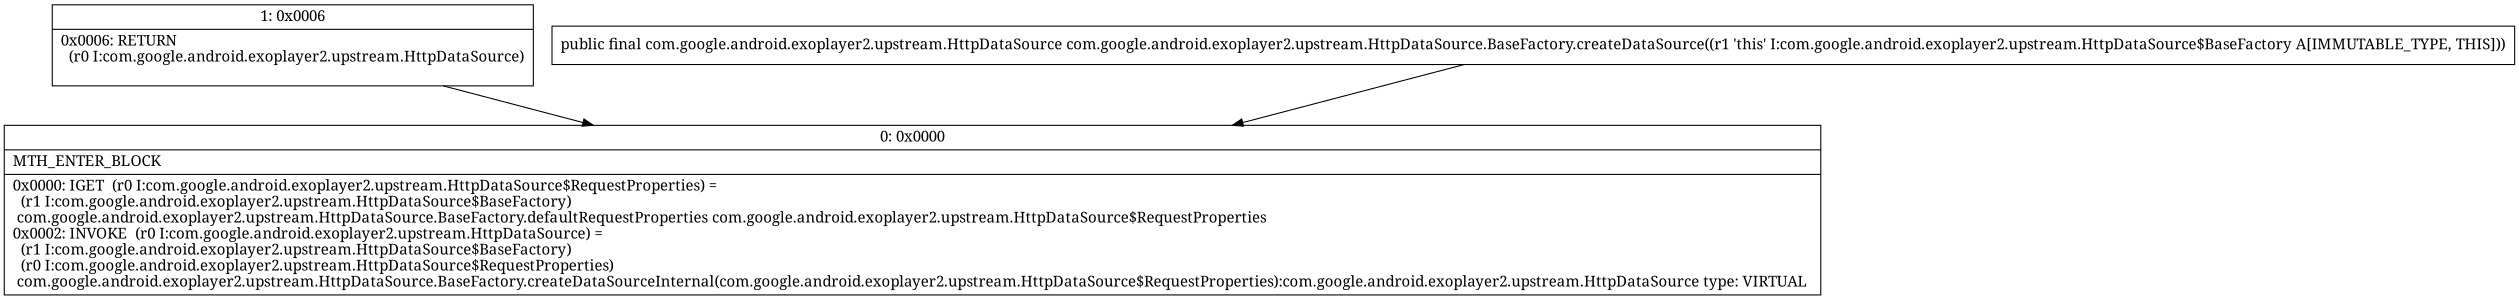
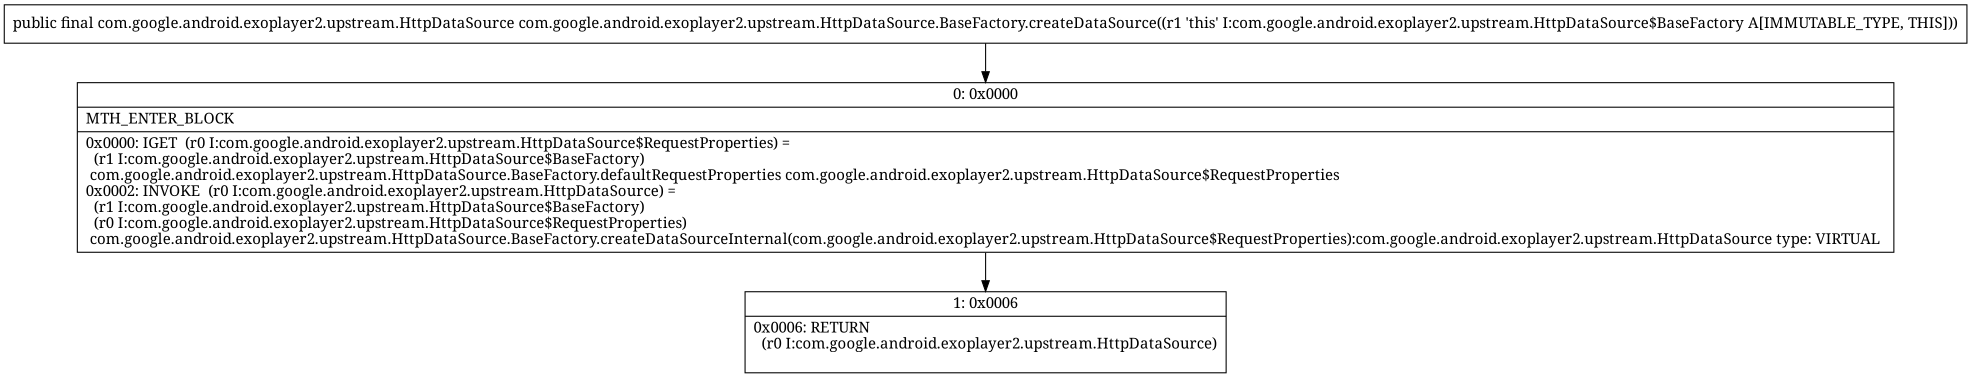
(513, 104) -> (986, 267)
